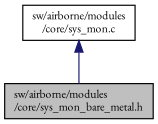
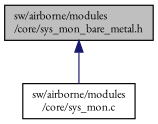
(79, 68) -> (79, 68)
